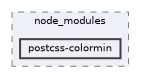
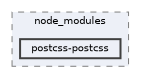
(70, 49) -> (70, 49)
